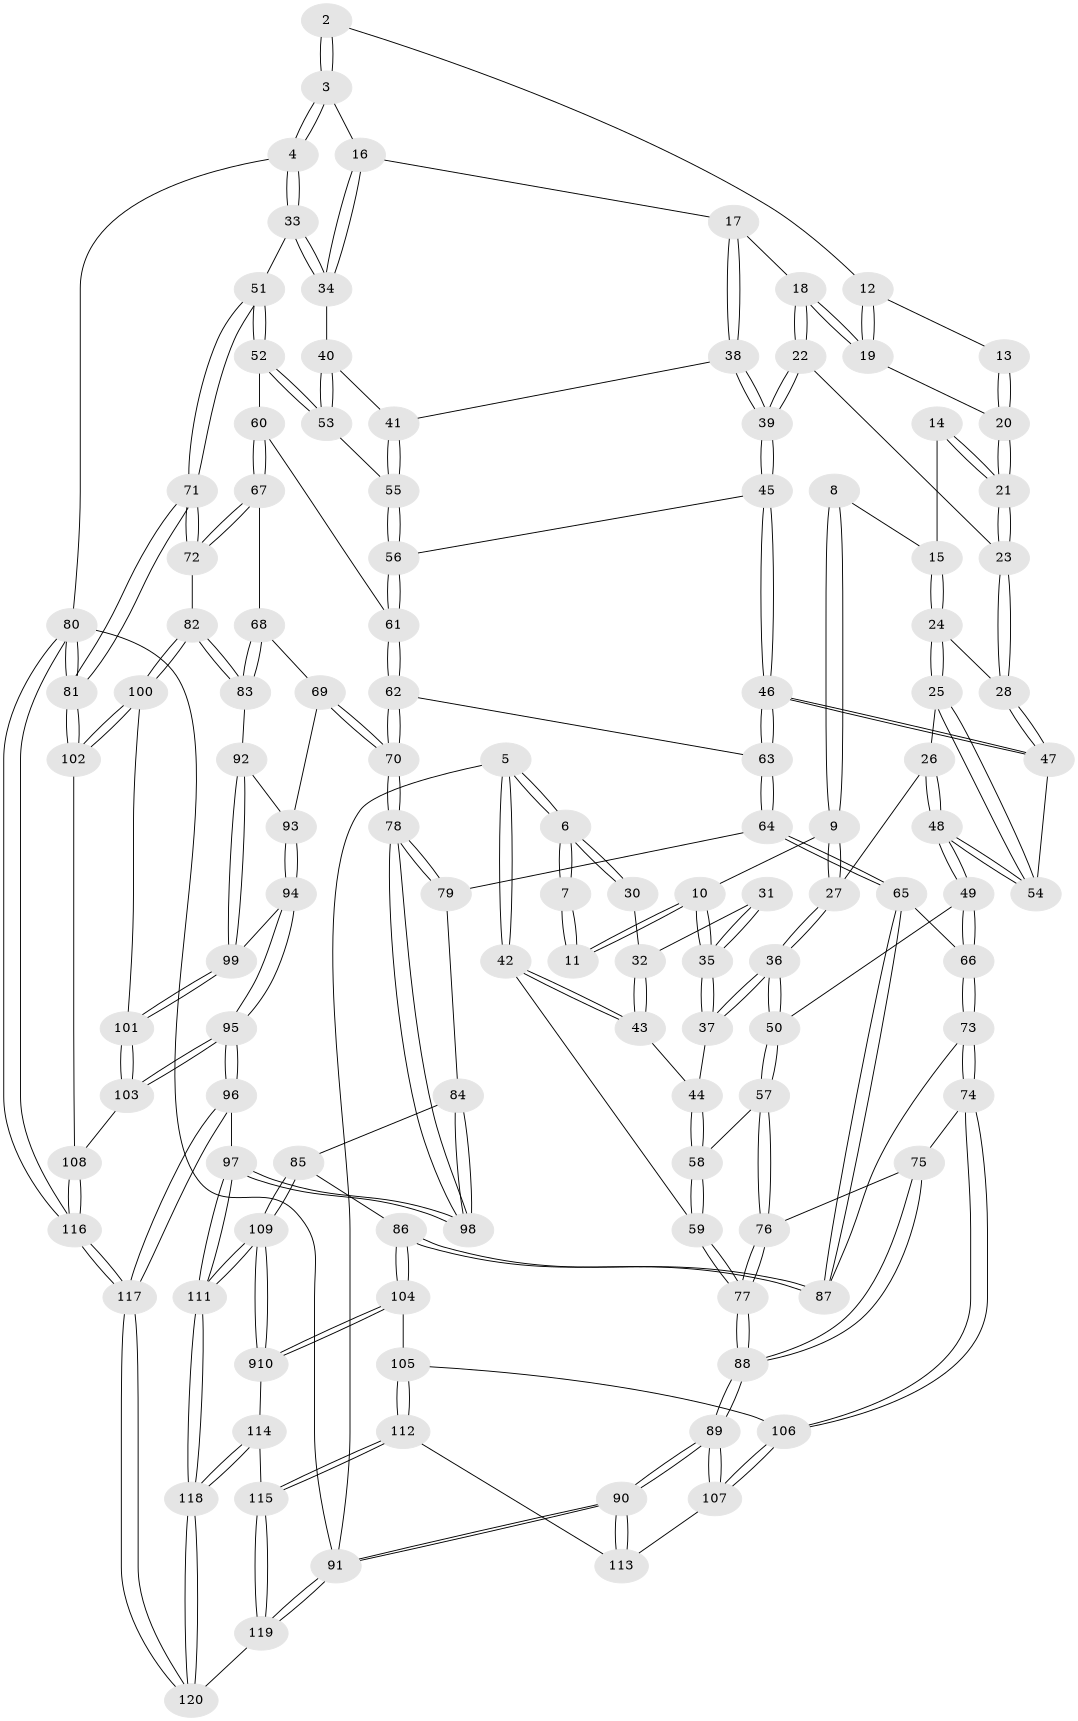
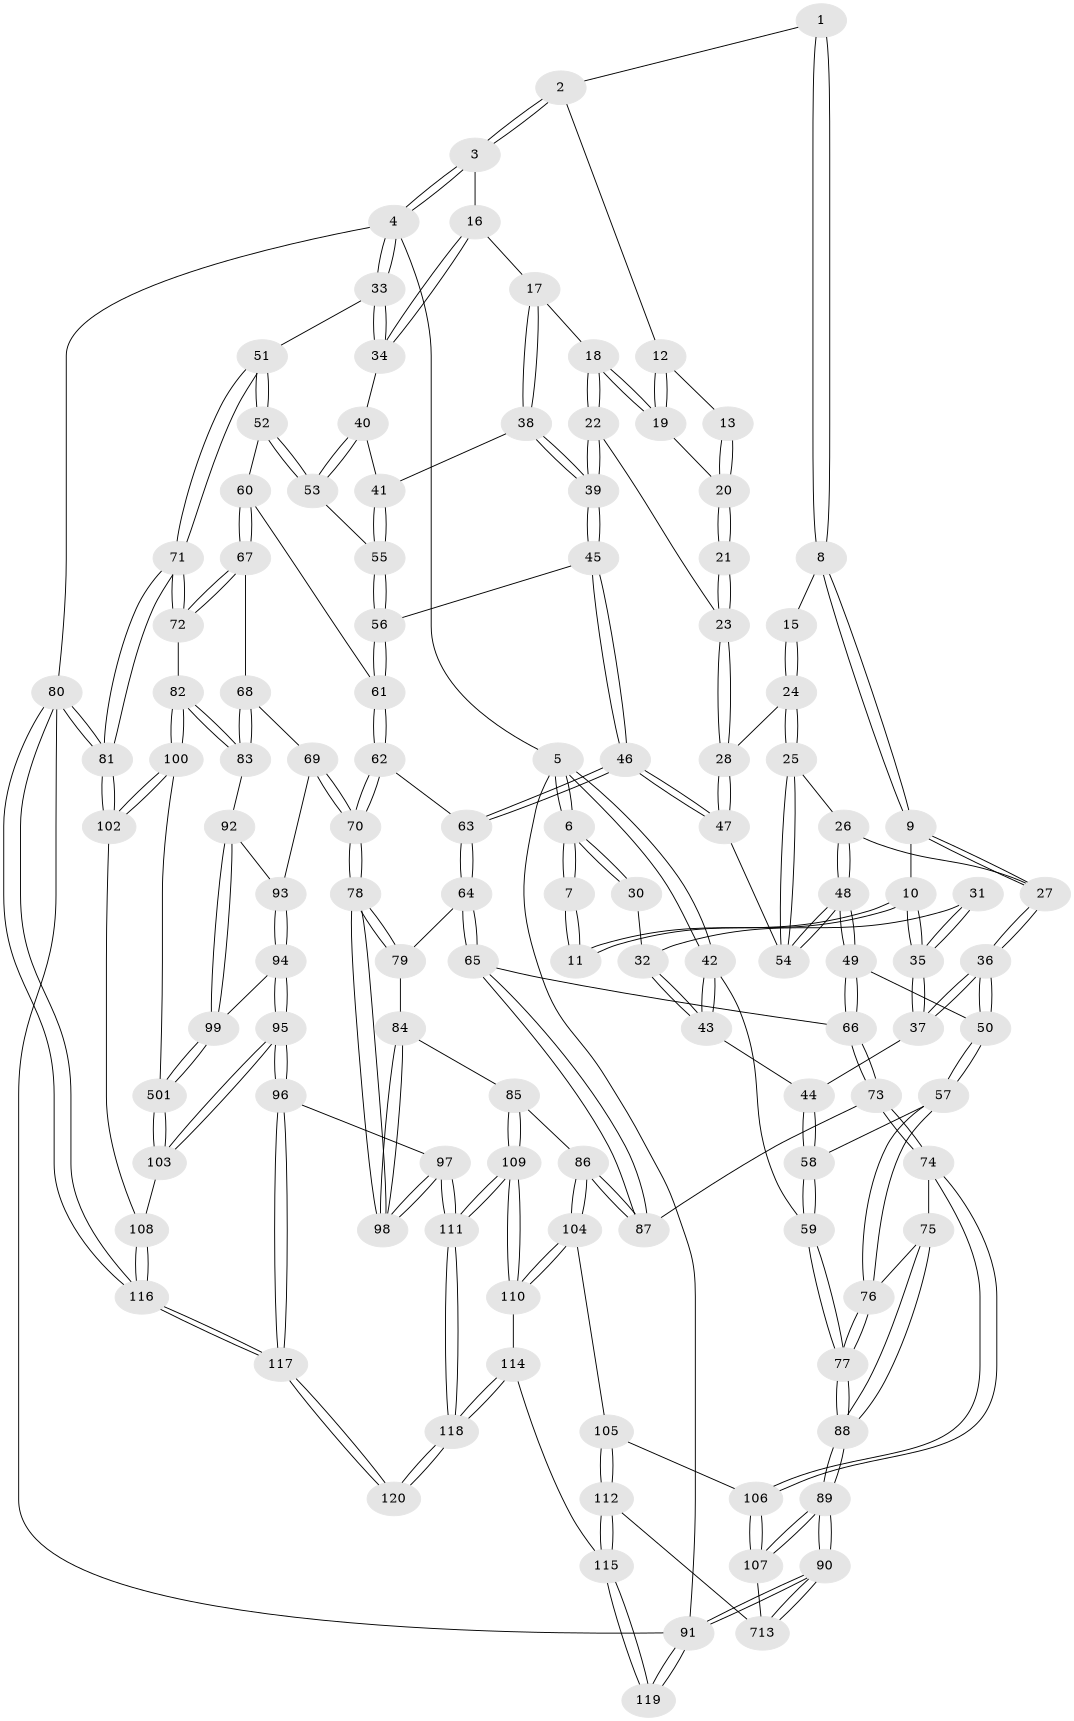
none -> (821, 21)
(937, 424) -> none
none -> (431, 516)
(127, 1029) -> (160, 1096)
(261, 1365) -> (513, 1297)
(622, 1566) -> (763, 1633)
(226, 1667) -> none
